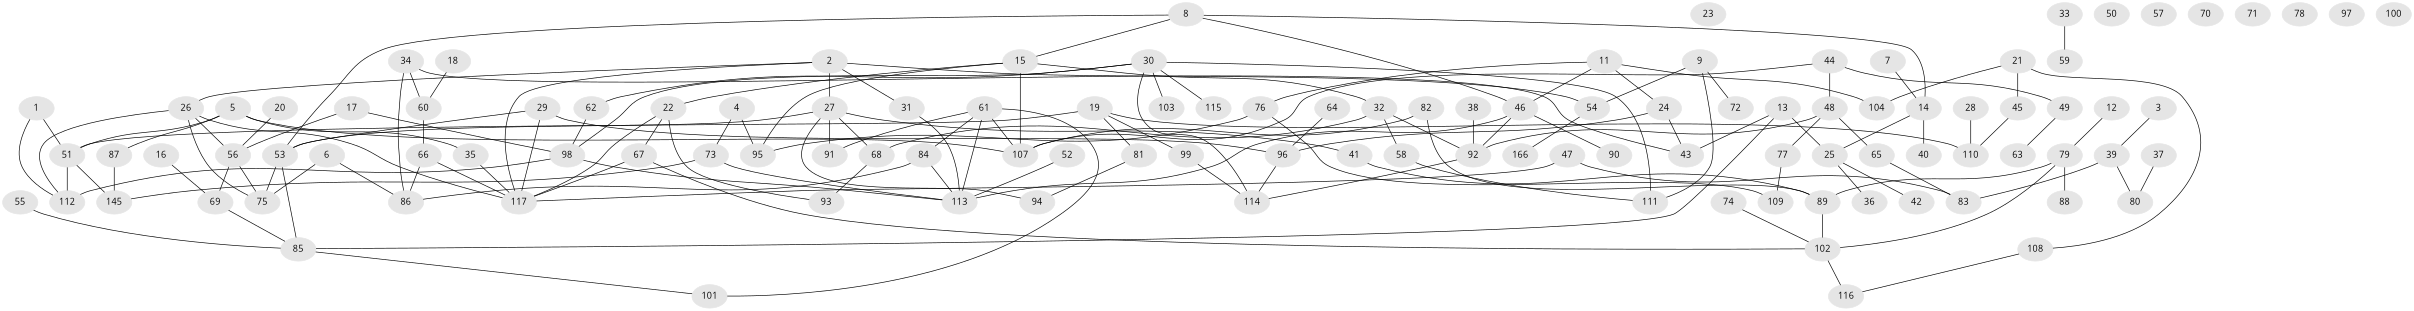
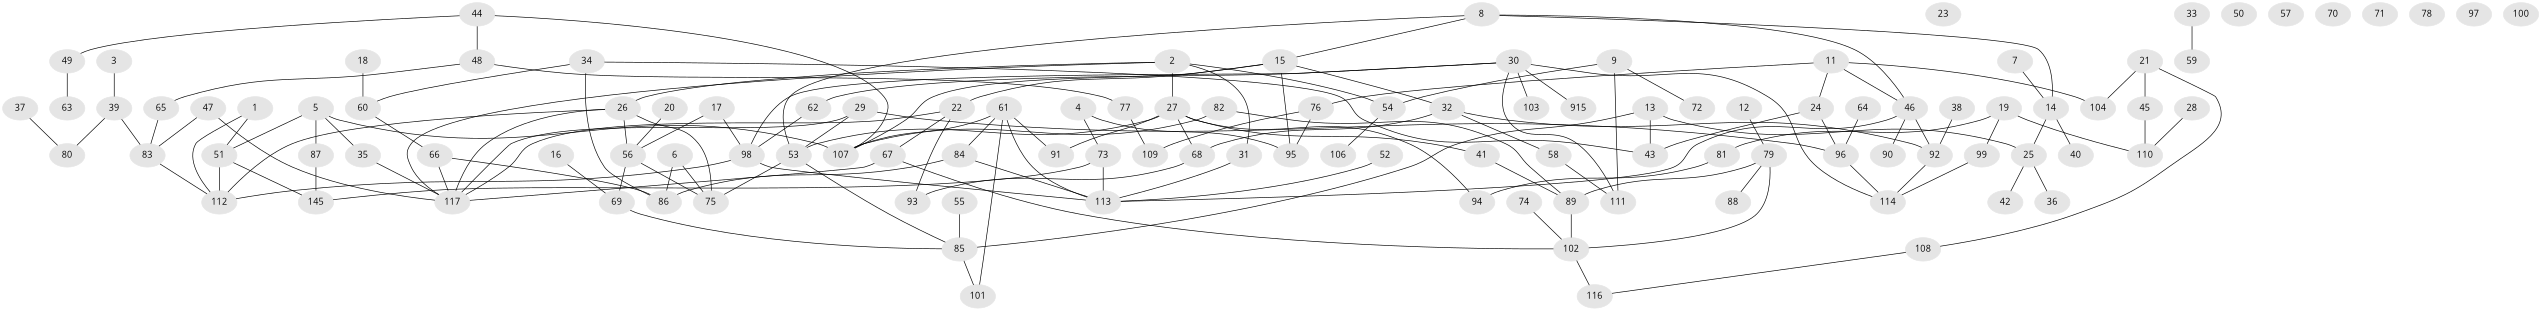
(1214, 108) -> (1578, 108)
(804, 124) -> none
(1652, 132) -> none
(1520, 155) -> (1338, 155)
none -> (184, 179)
